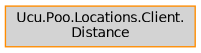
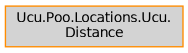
(100, 26) -> (94, 26)
